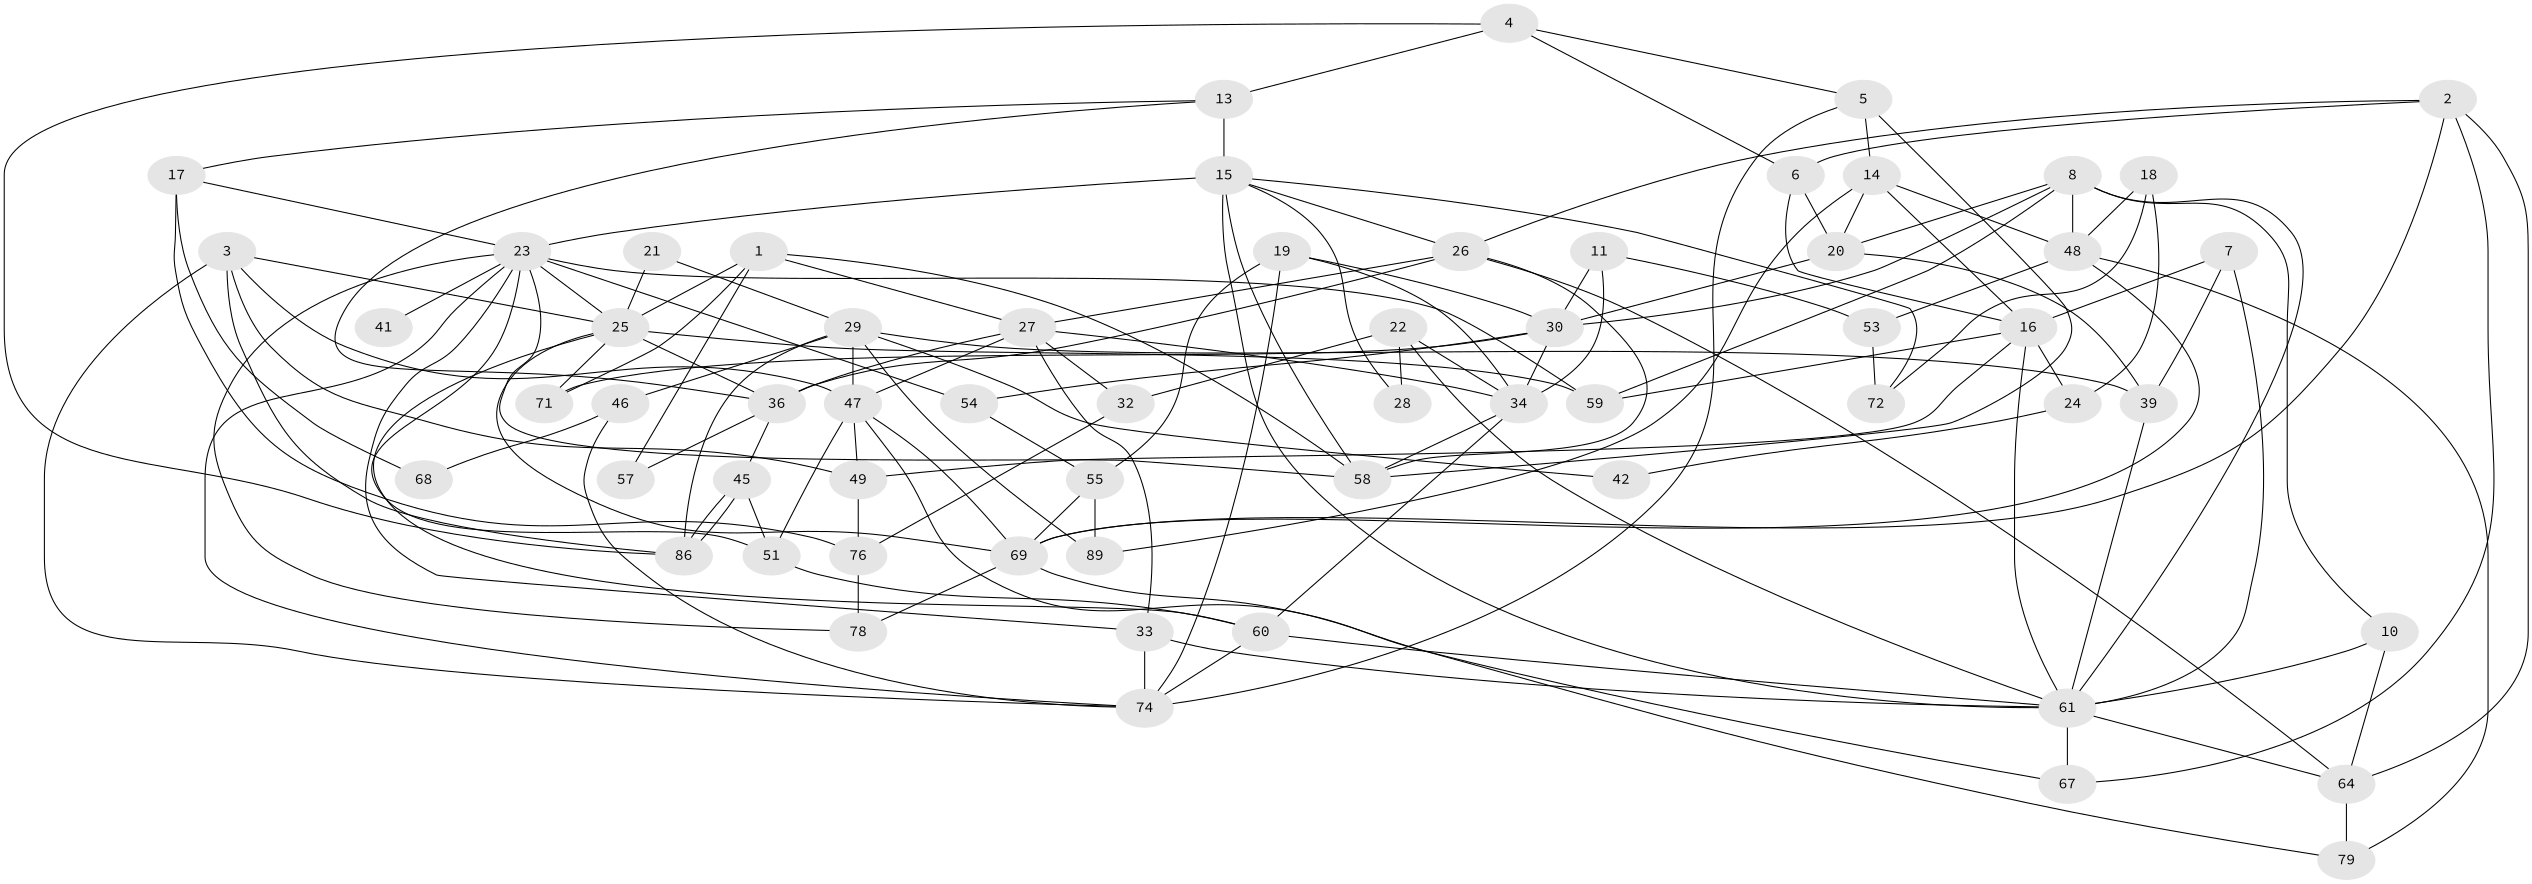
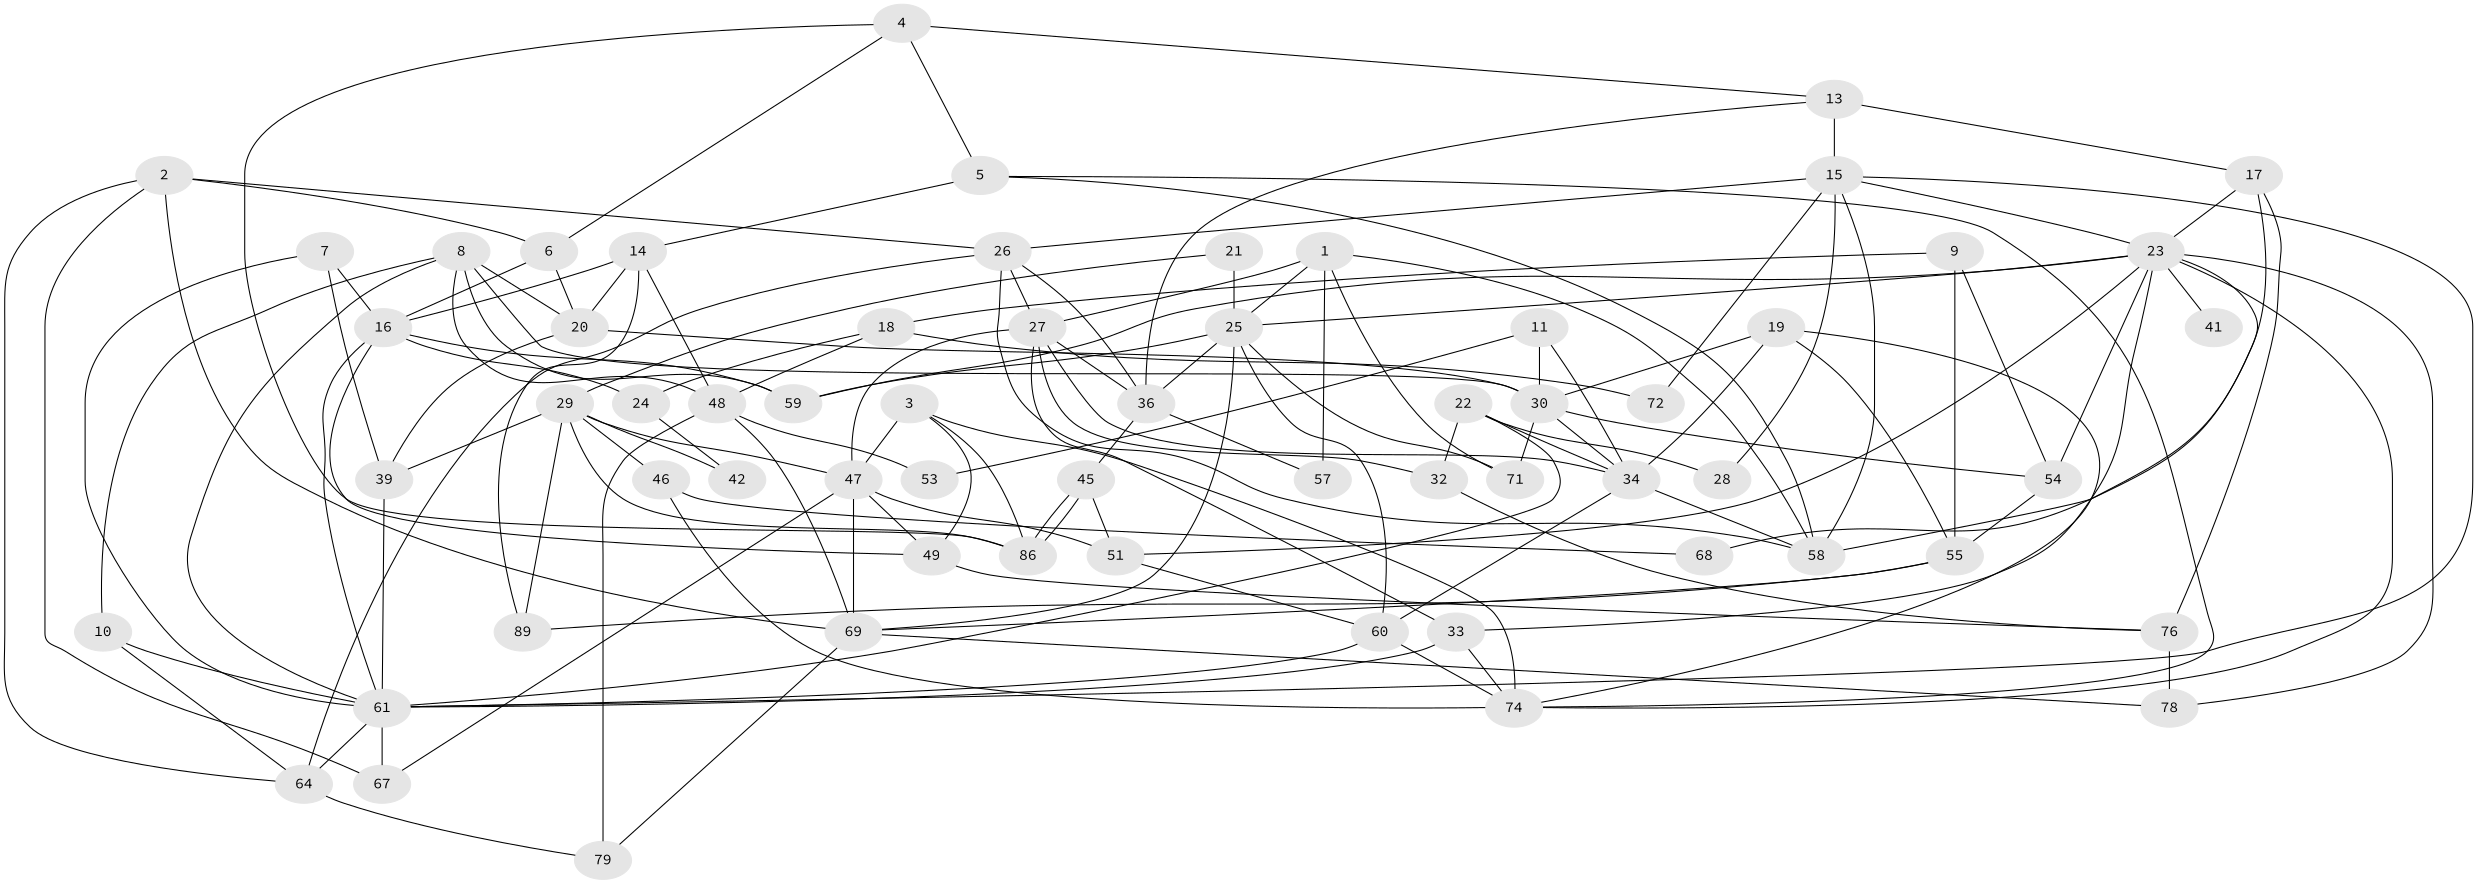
none -> (1955, 252)
(424, 290) -> none
(1874, 366) -> none
